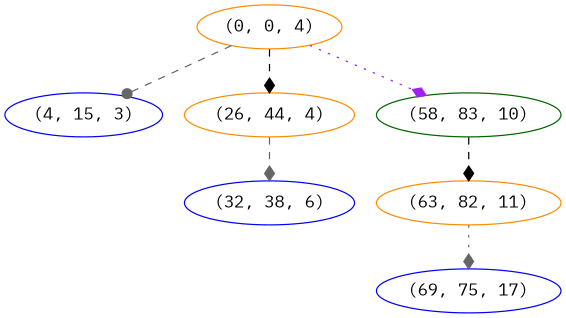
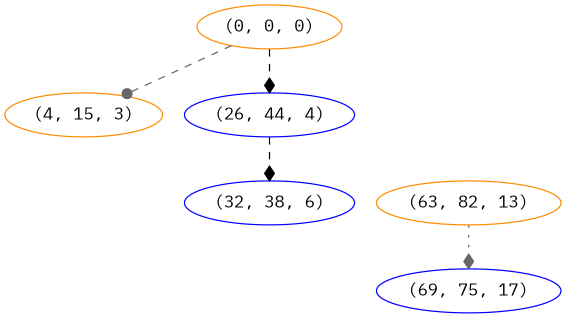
(270, 27) -> (270, 27)
(84, 115) -> (84, 115)
(270, 115) -> (270, 115)
(469, 115) -> none
(270, 152) -> (270, 152)
(469, 203) -> (469, 203)
